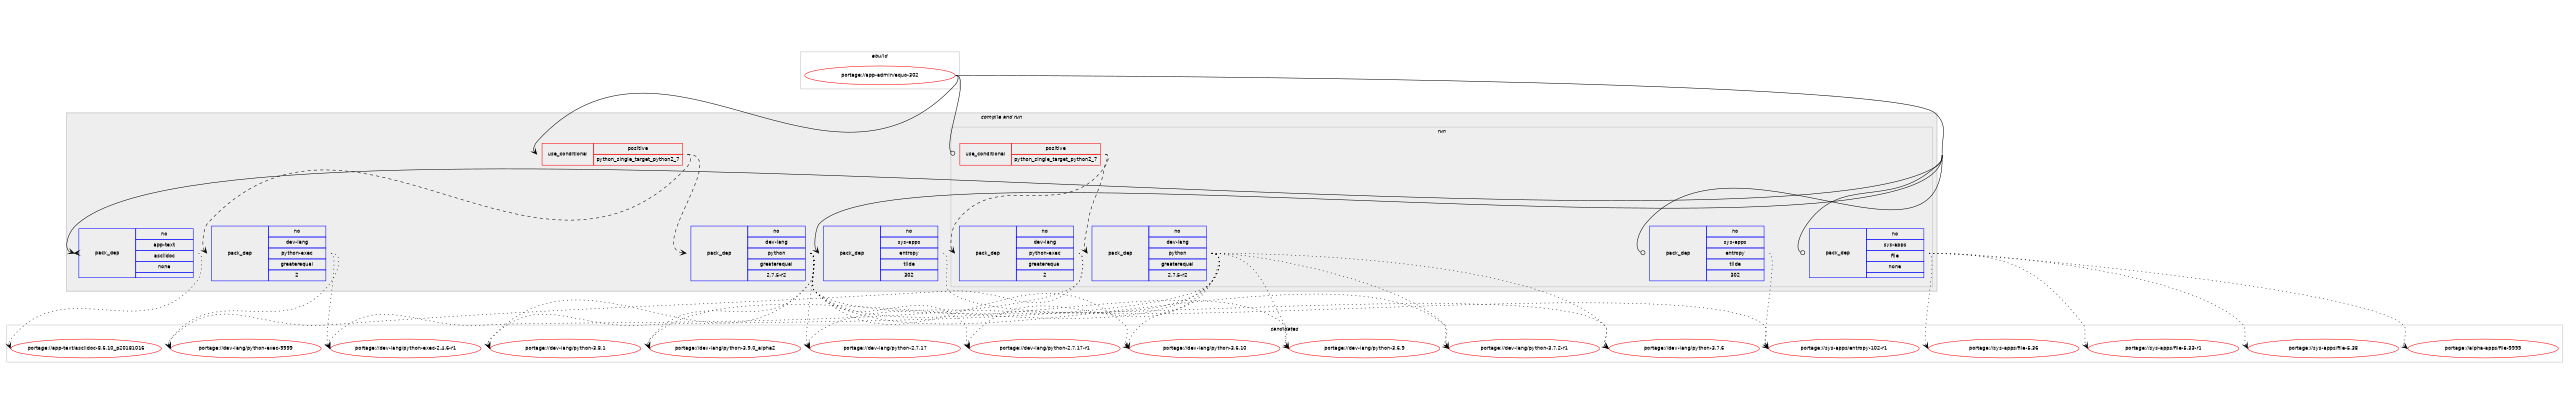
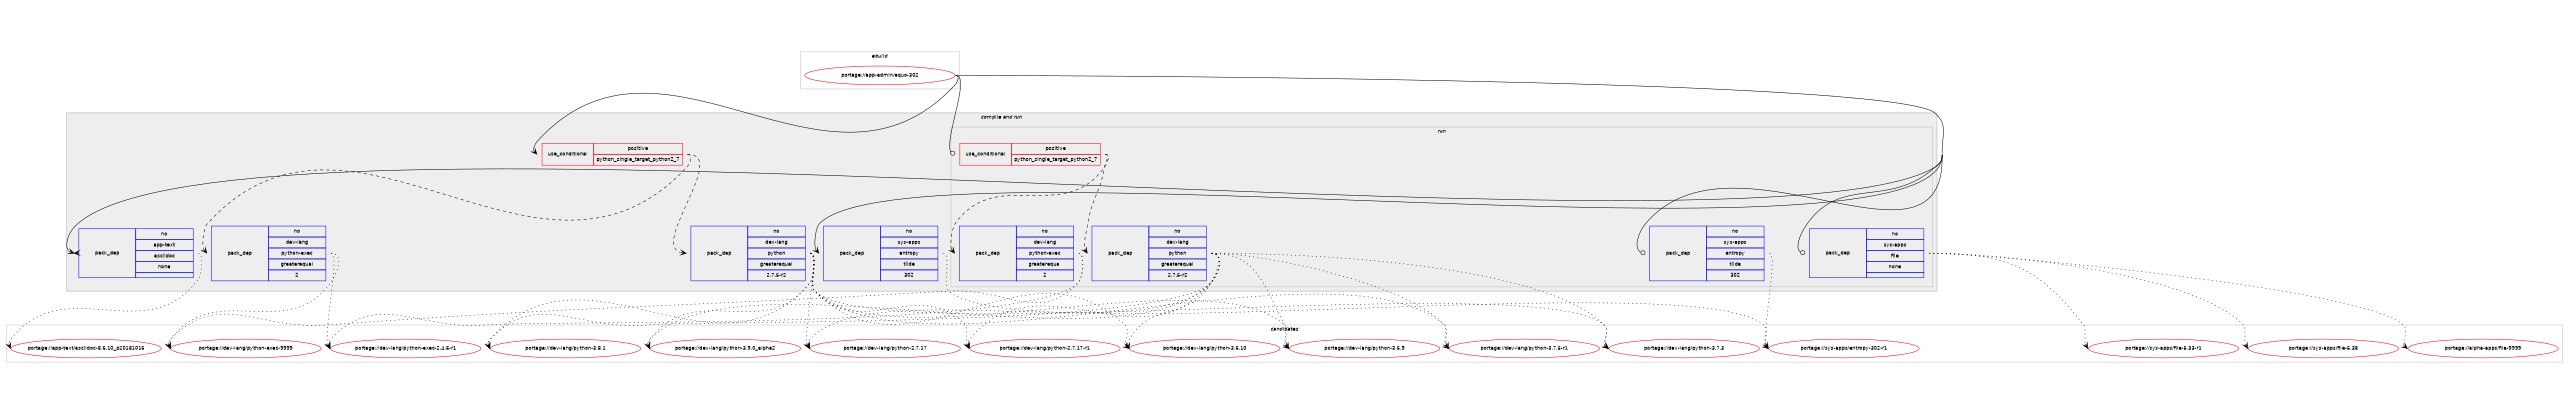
(1524, 349) -> (1524, 349)
(1684, 349) -> (1684, 349)
(1844, 349) -> (1844, 349)
(2004, 349) -> none
